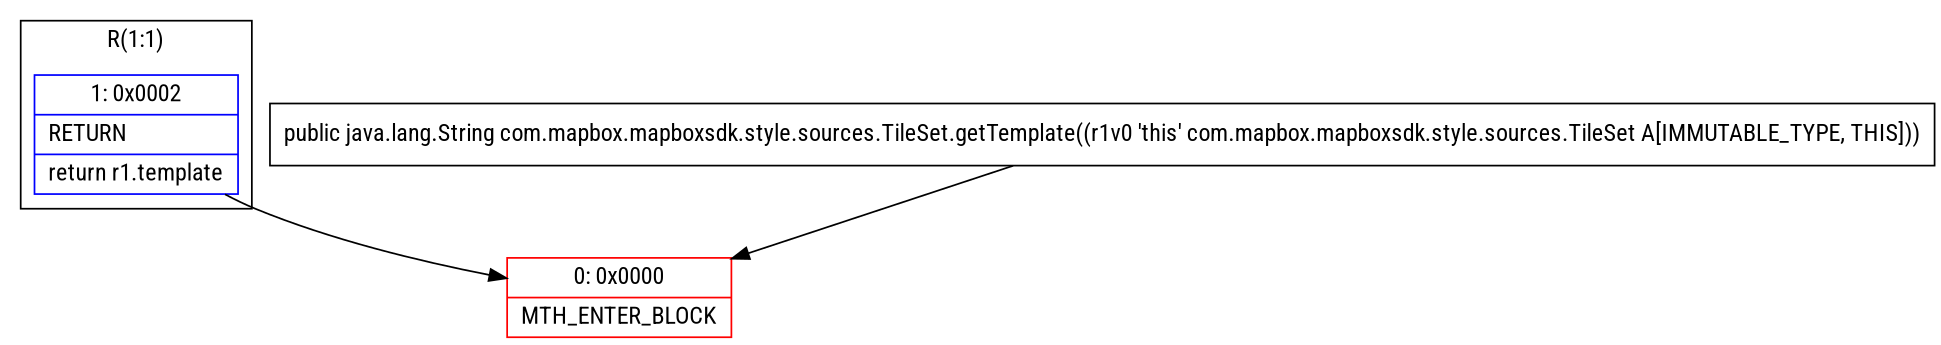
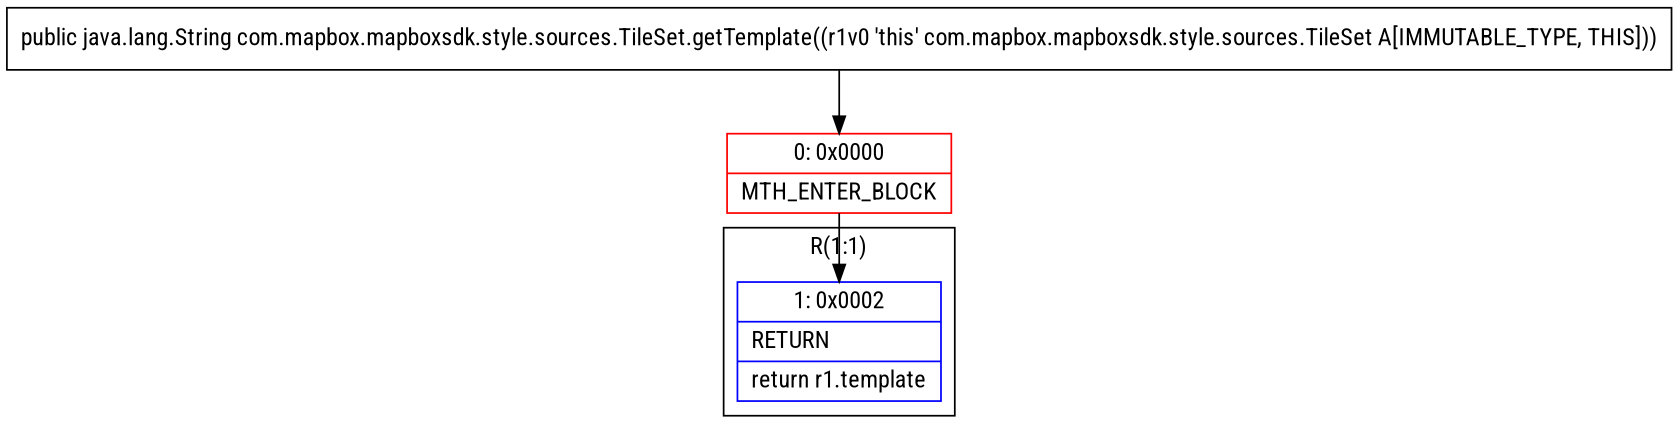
(355, 243) -> (839, 239)
